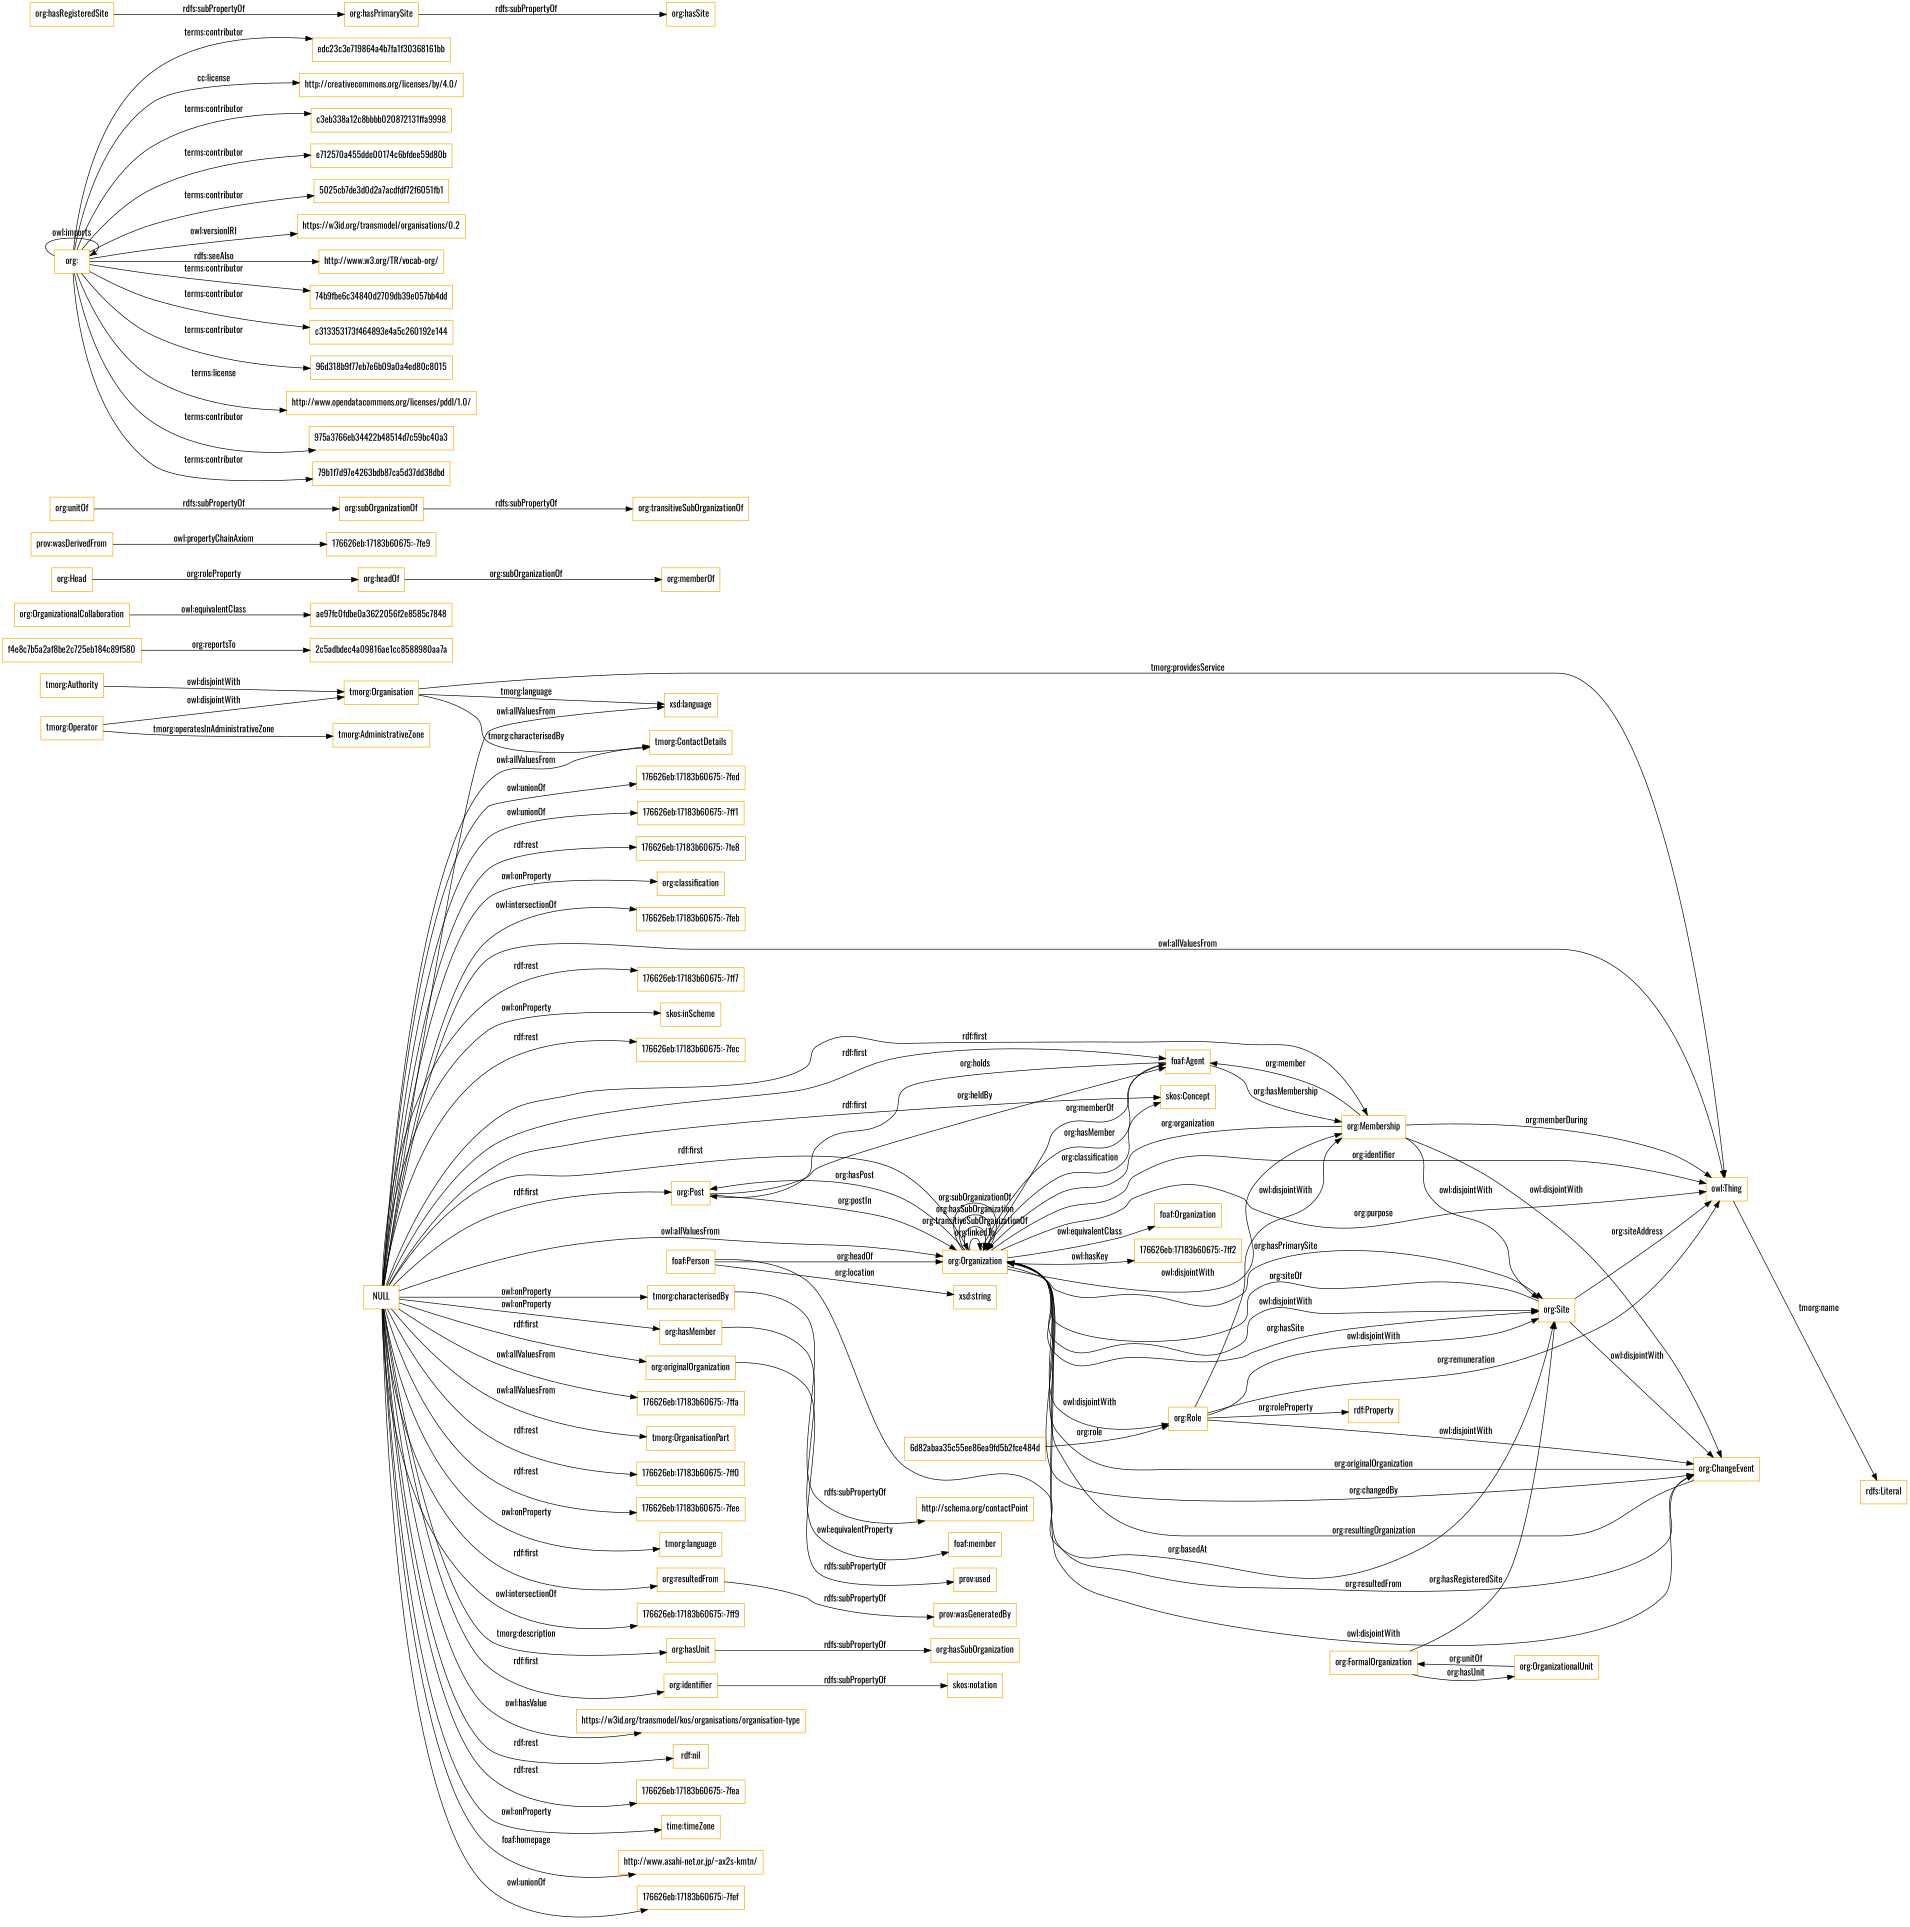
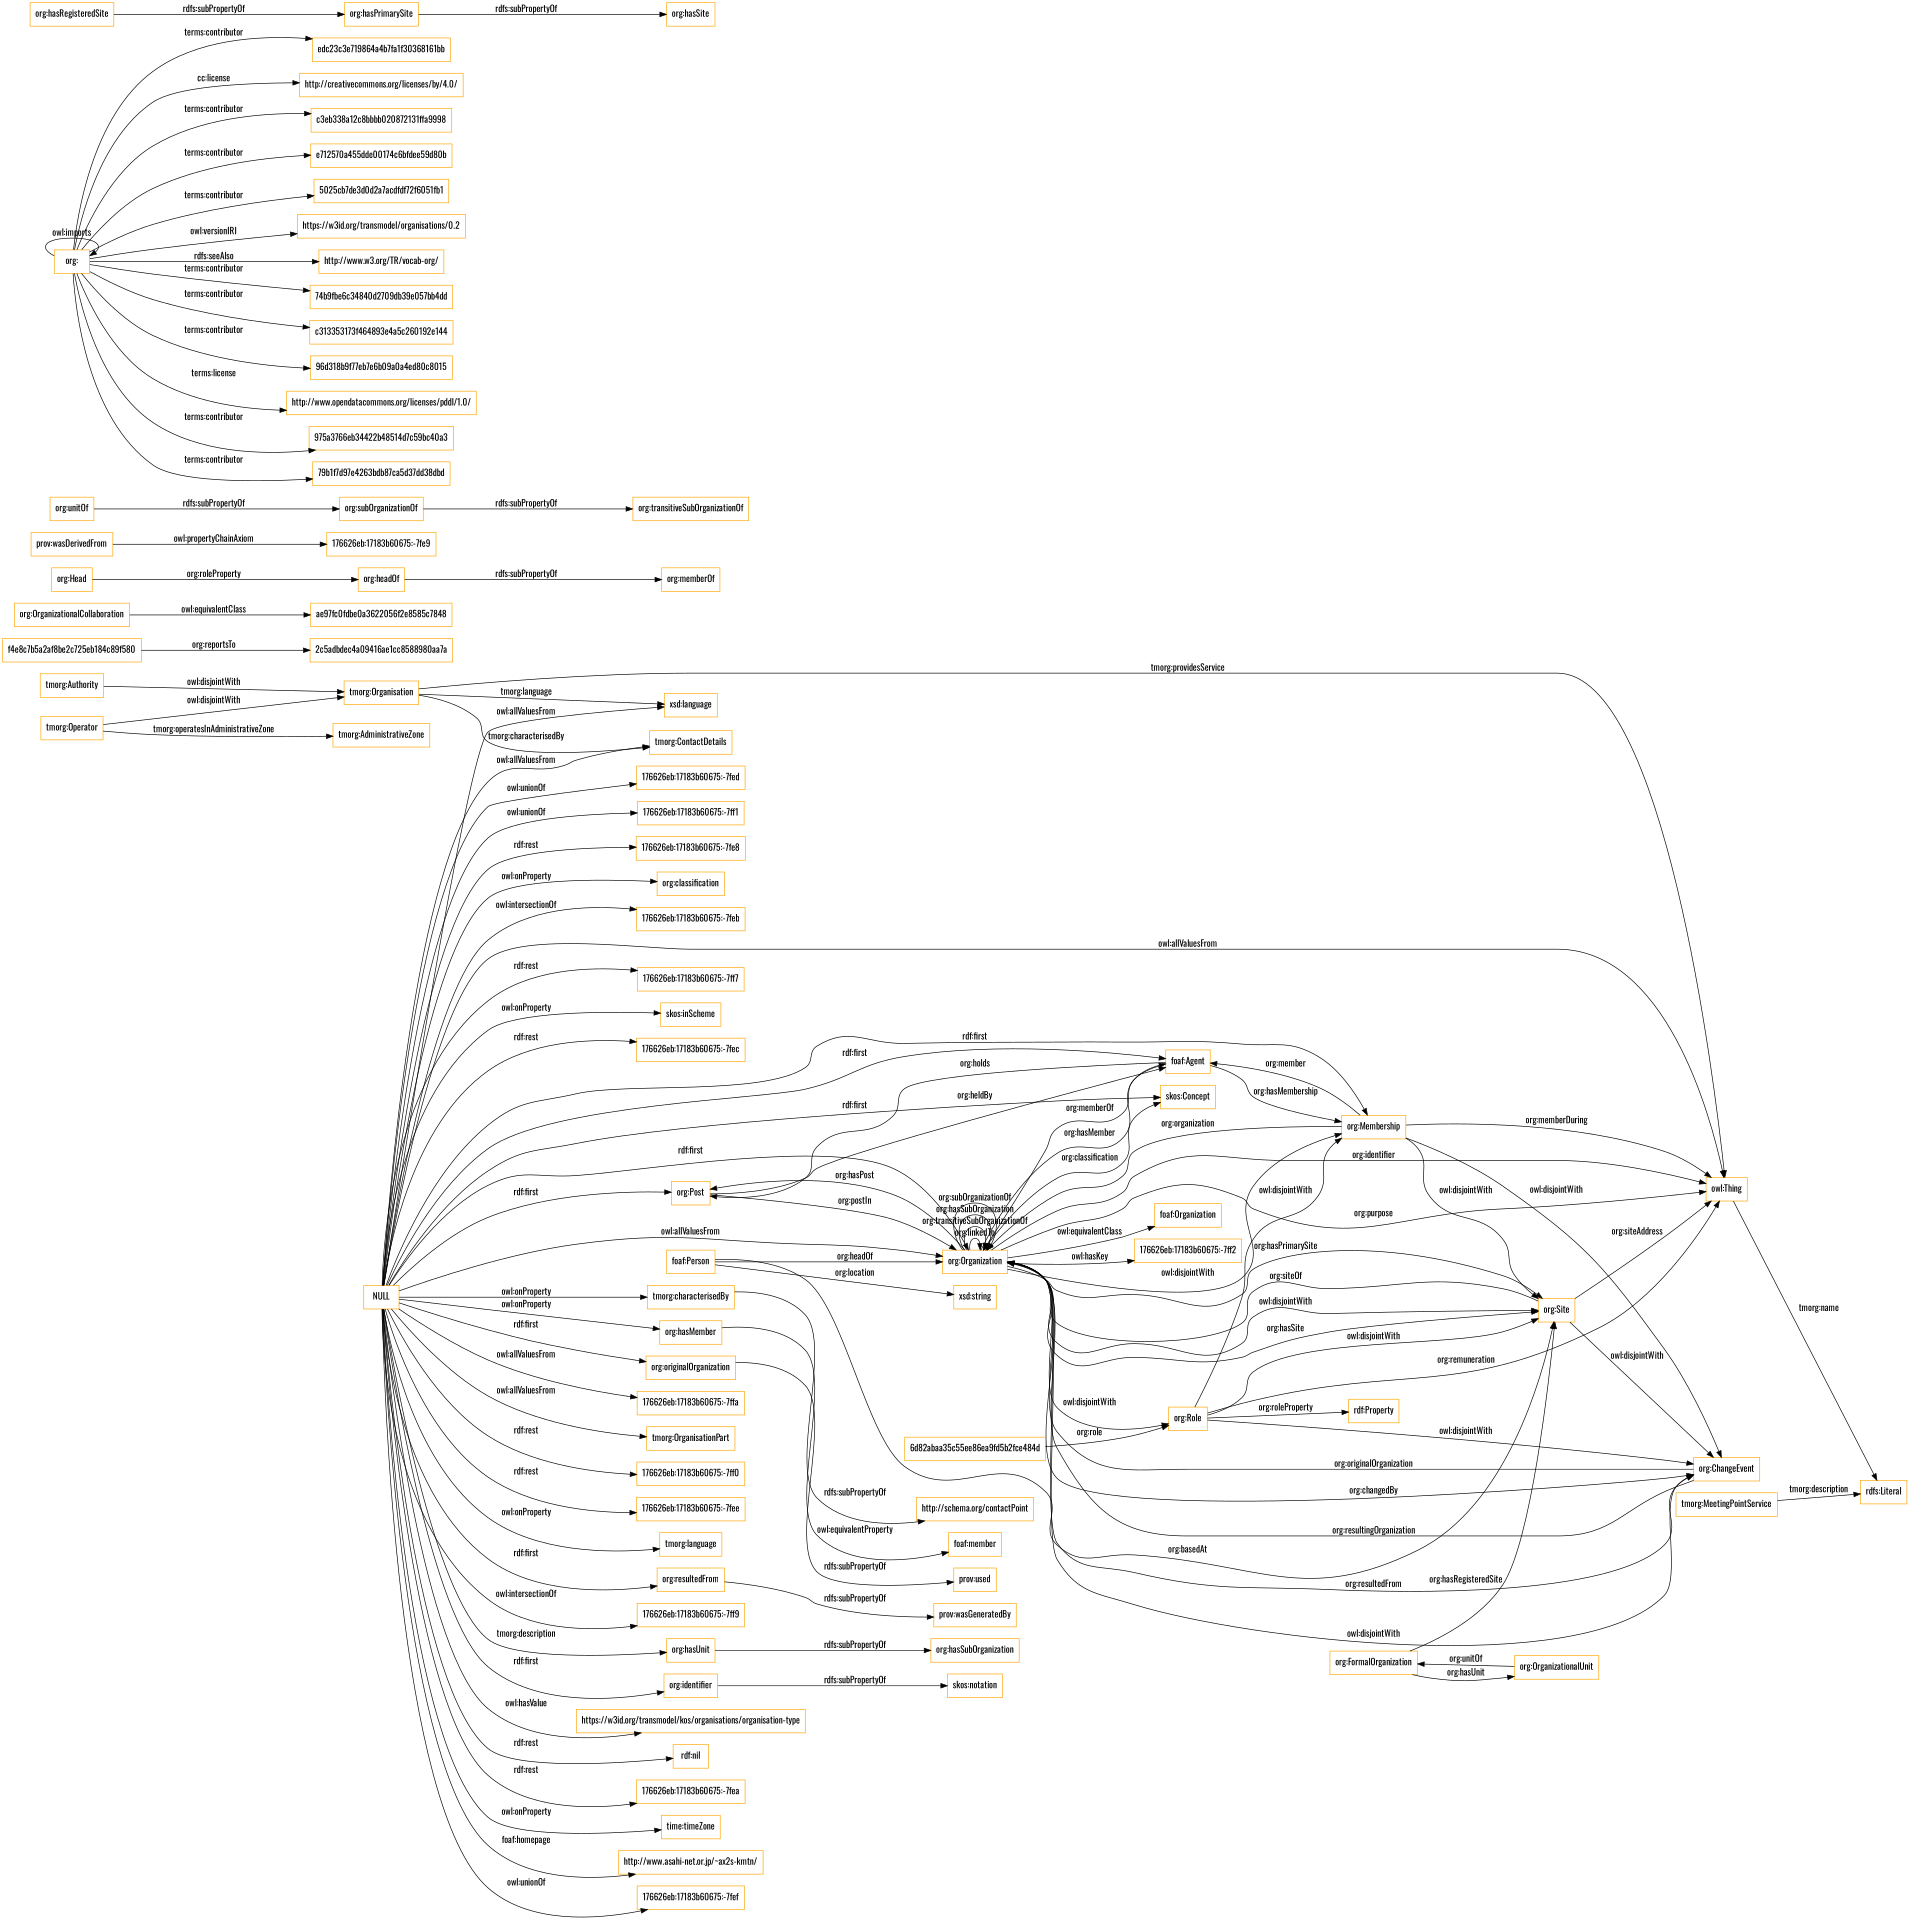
(526, 575) -> (526, 575)
(381, 650) -> (381, 650)
none -> (1727, 1505)
